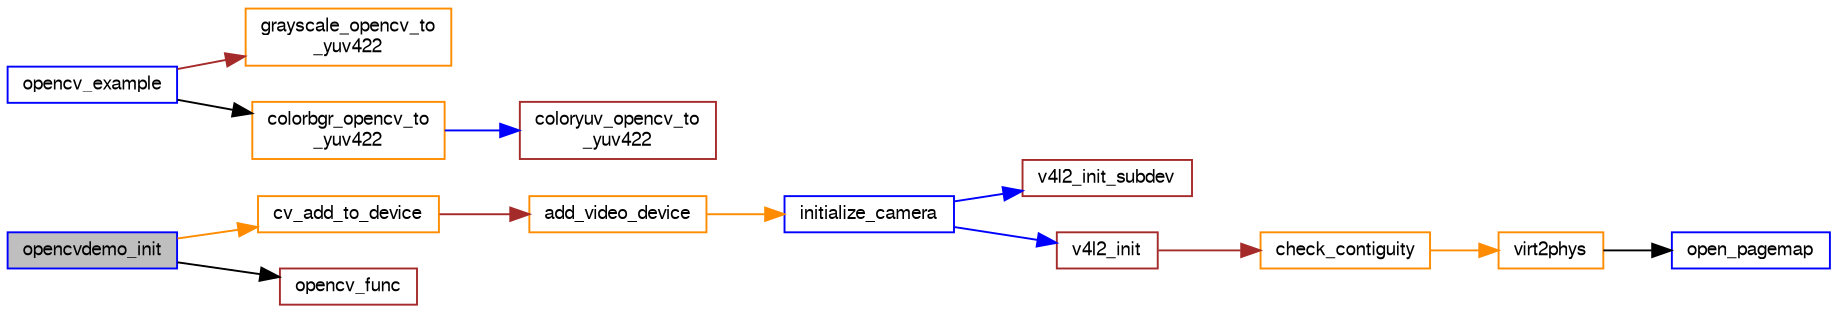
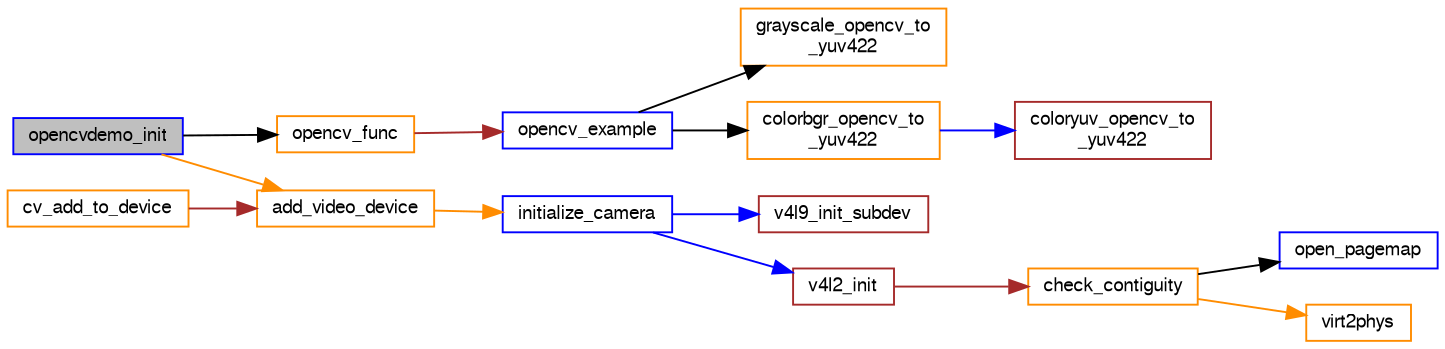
(202, 64) -> (692, 92)
none -> (449, 133)
(1107, 178) -> (844, 214)
(208, 234) -> (212, 170)
(1628, 250) -> (1229, 270)
(348, 287) -> (346, 134)
